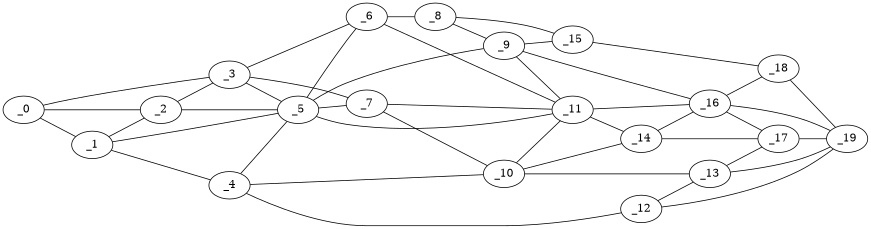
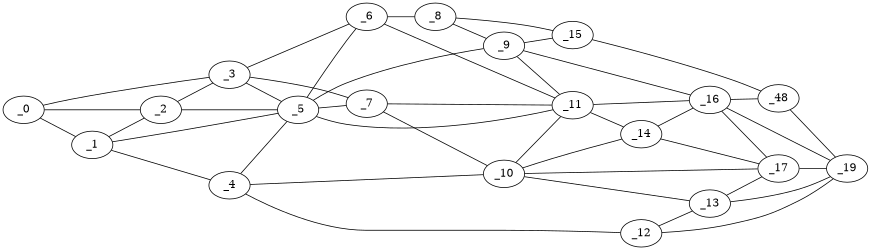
(779, 69) -> (779, 98)
none -> (641, 171)
